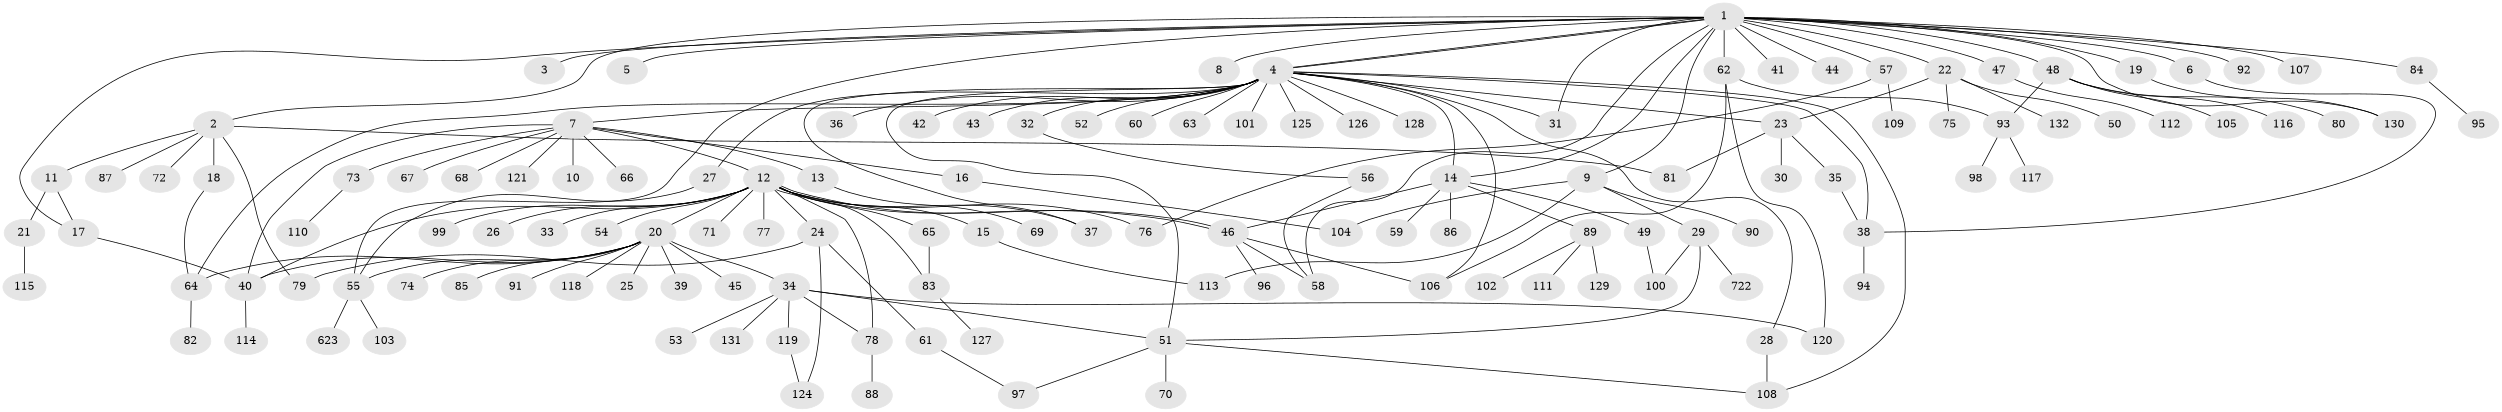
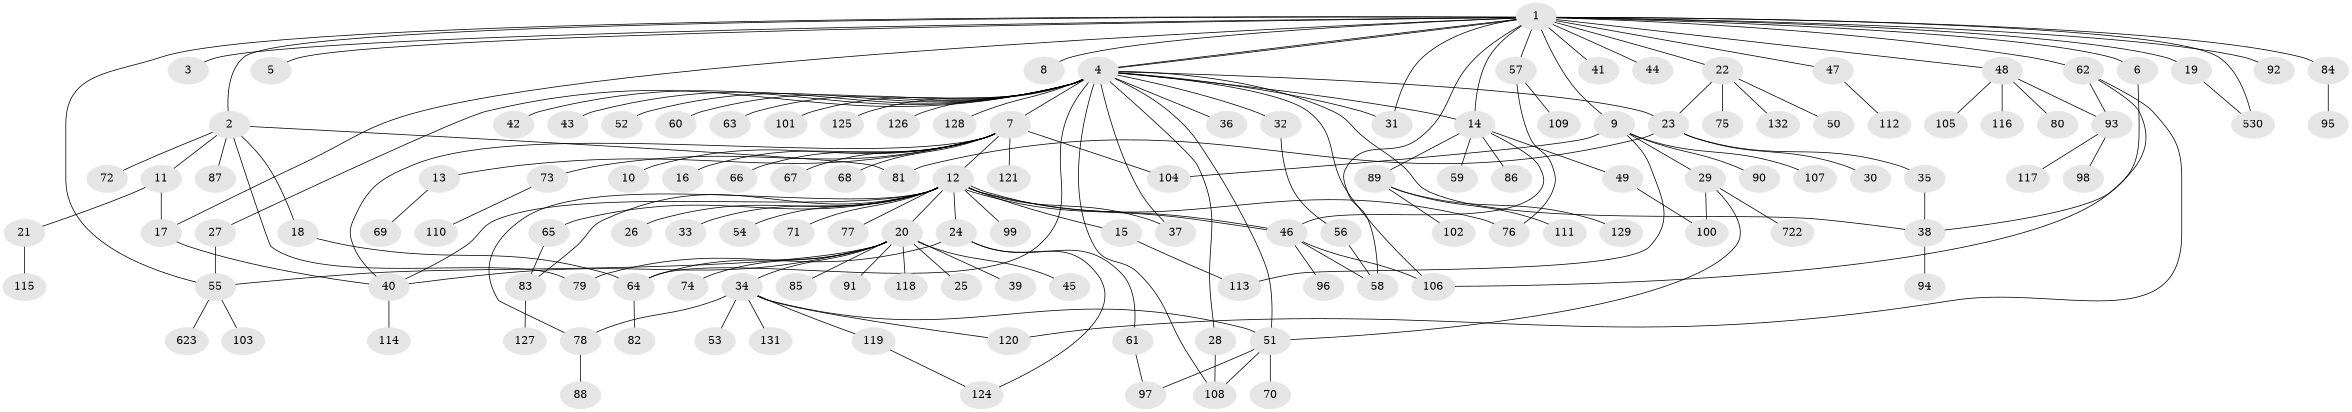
(2015, 30) -> (1714, 152)
(2394, 125) -> (2253, 125)
(1151, 205) -> (1089, 152)
